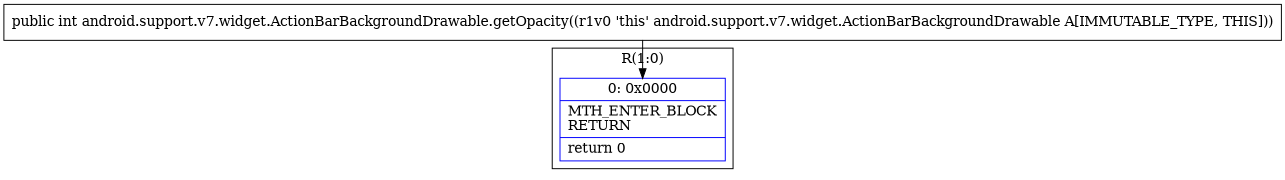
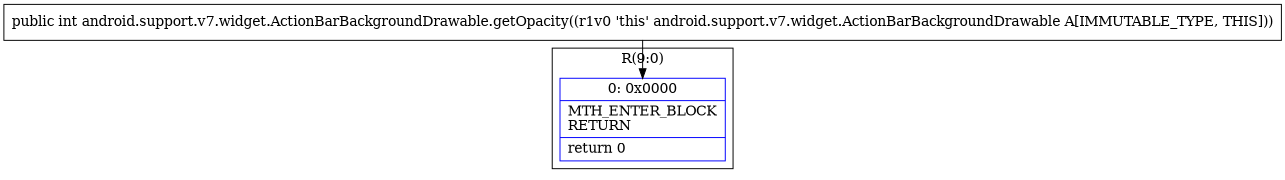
(643, 59) -> (643, 59)
